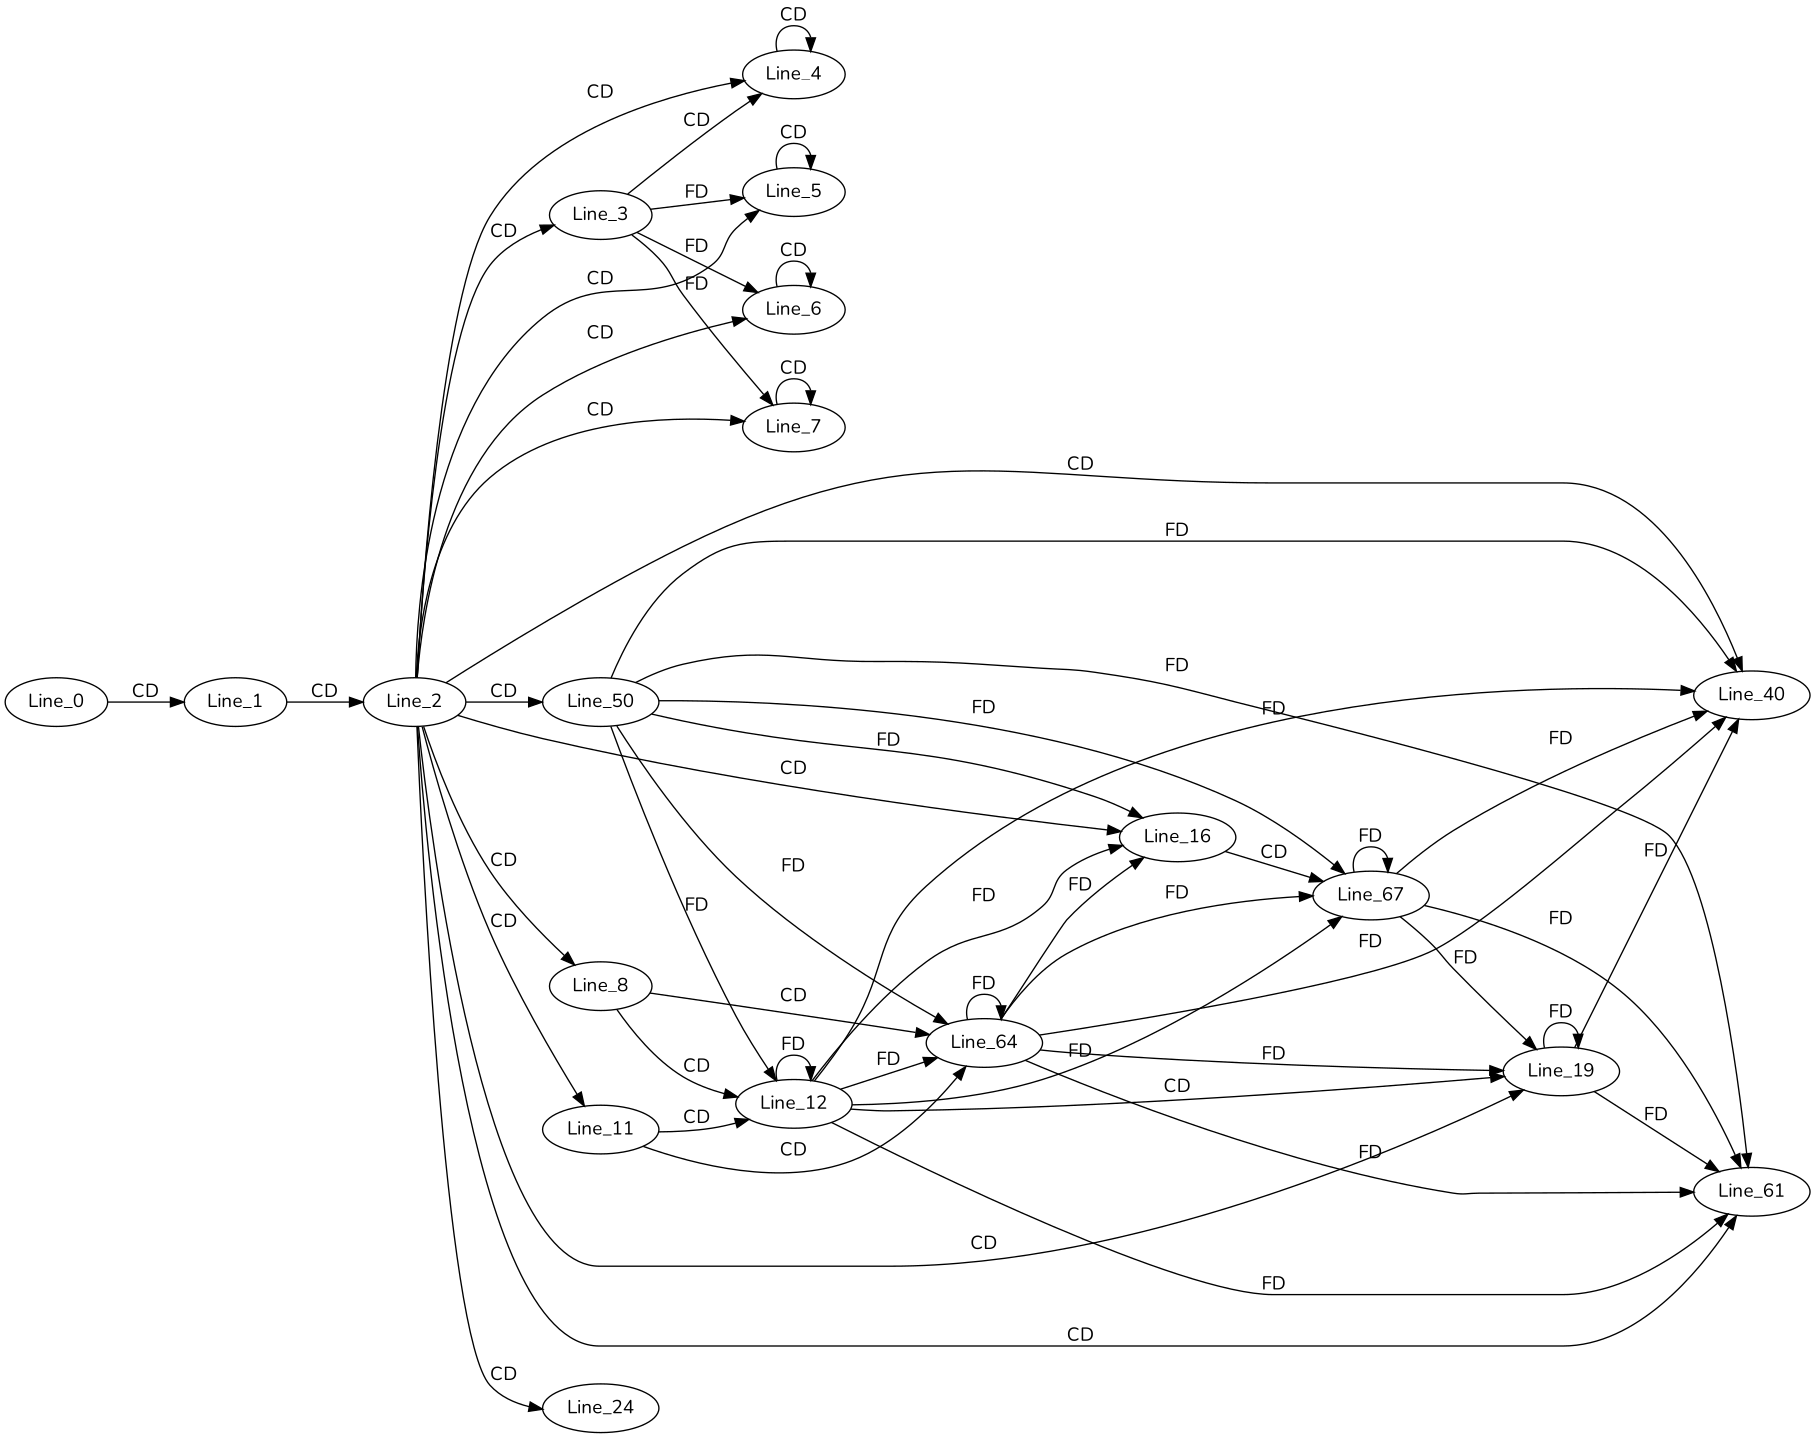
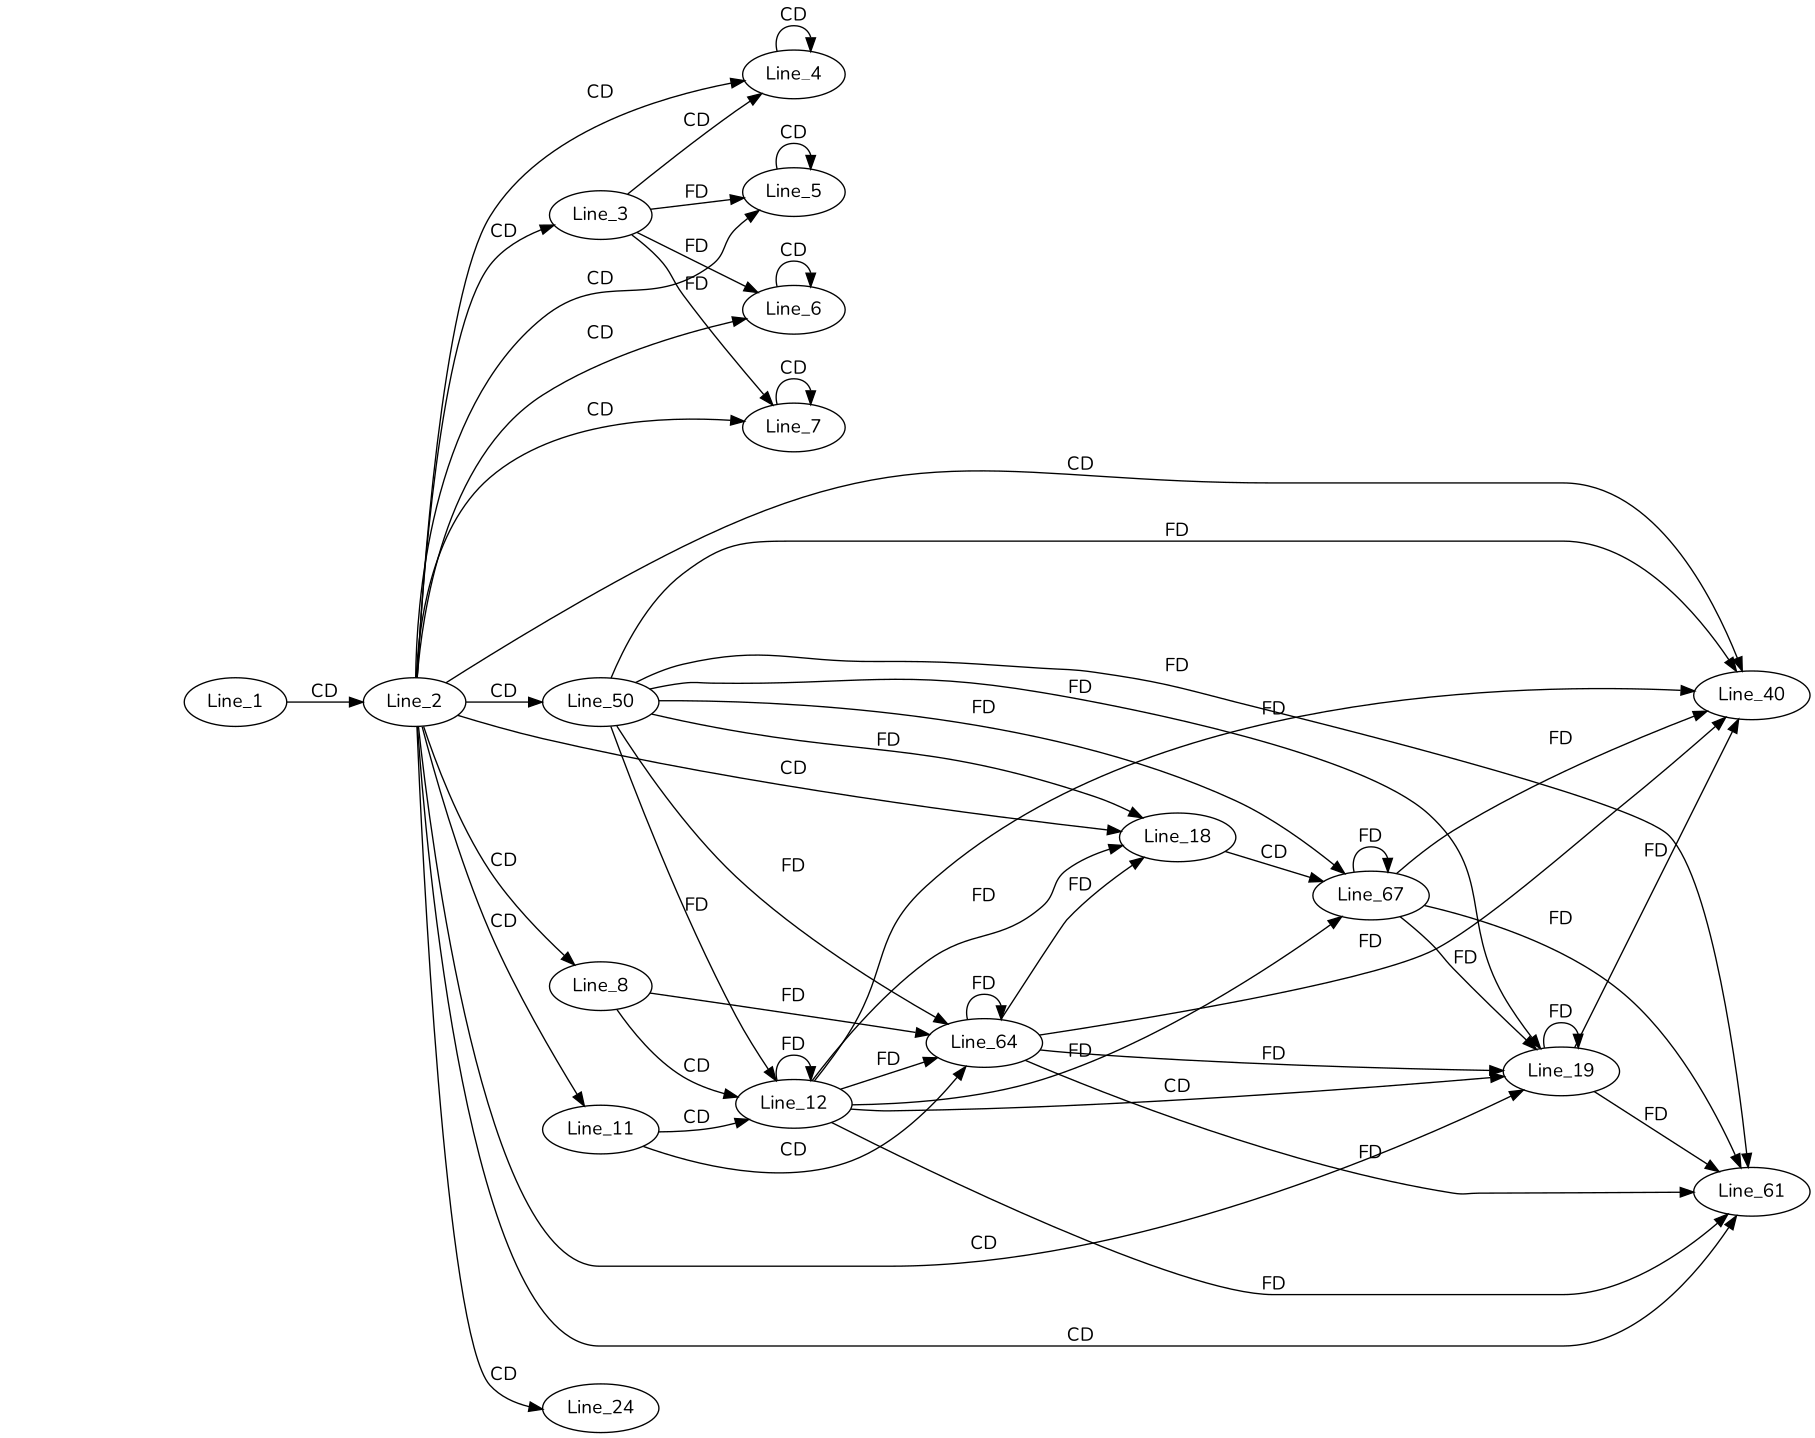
(56, 702) -> none
none -> (1172, 719)
(1178, 837) -> (1178, 837)
(1135, 925) -> none
(794, 996) -> (794, 996)
